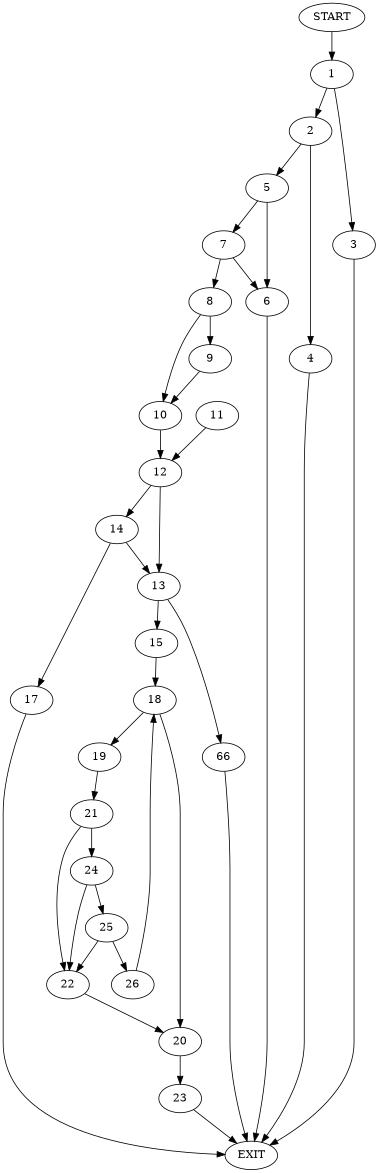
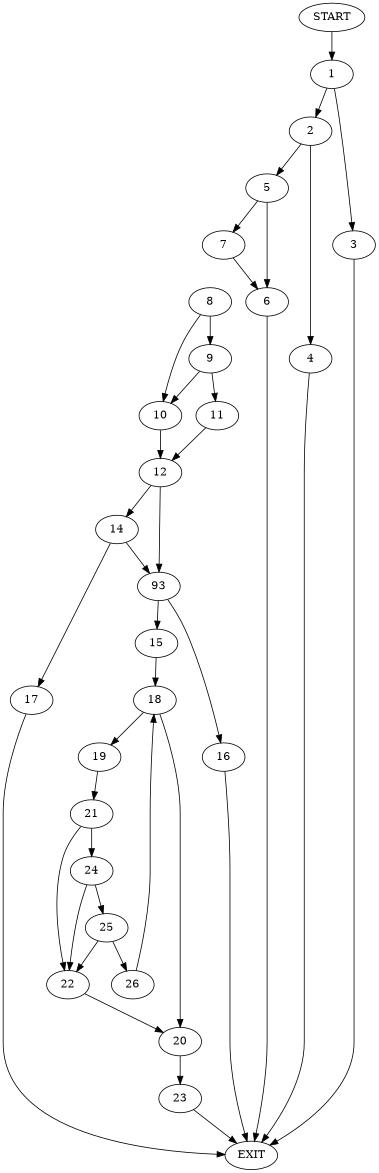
(218, 269) -> none
none -> (213, 383)
(159, 586) -> (159, 586)
(224, 757) -> (224, 757)
